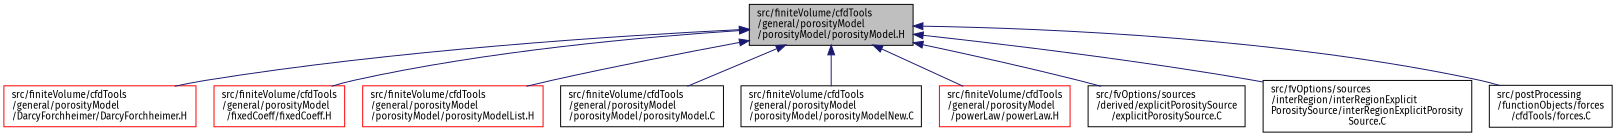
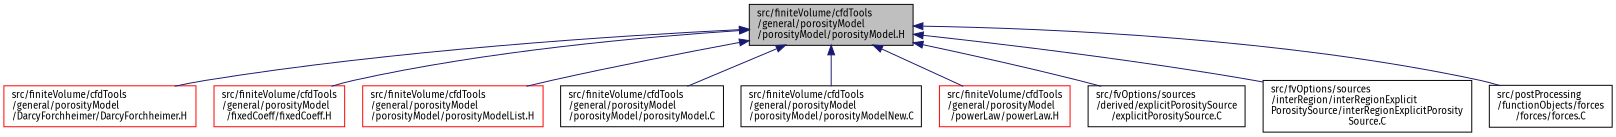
(1551, 106) -> (1551, 106)
